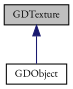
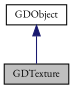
(37, 50) -> (37, 50)
